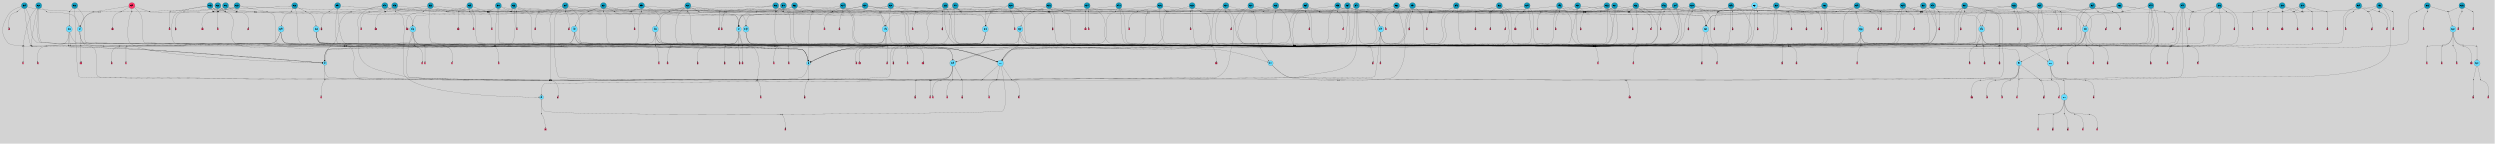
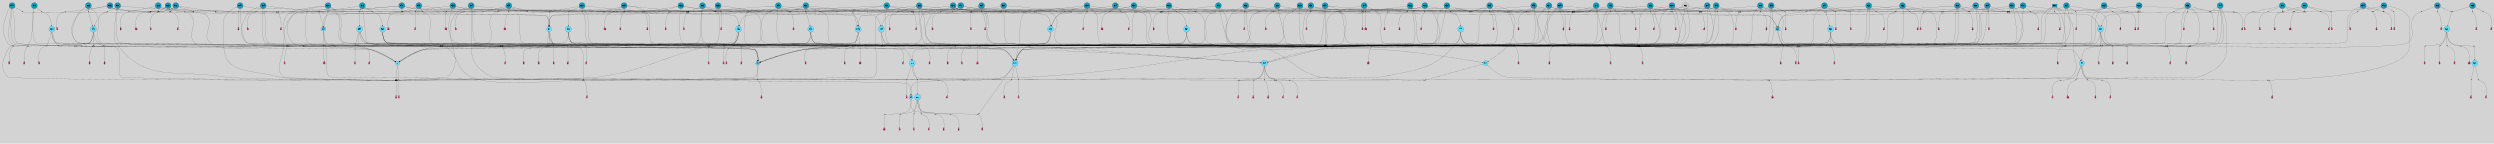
none -> (88, 6)
(132, 6) -> (509, 6)
(1607, 6) -> (1686, 6)
(1755, 6) -> (1869, 6)
(1965, 6) -> (2055, 6)
(80, 29) -> (323, 29)
(1706, 29) -> (1778, 29)
